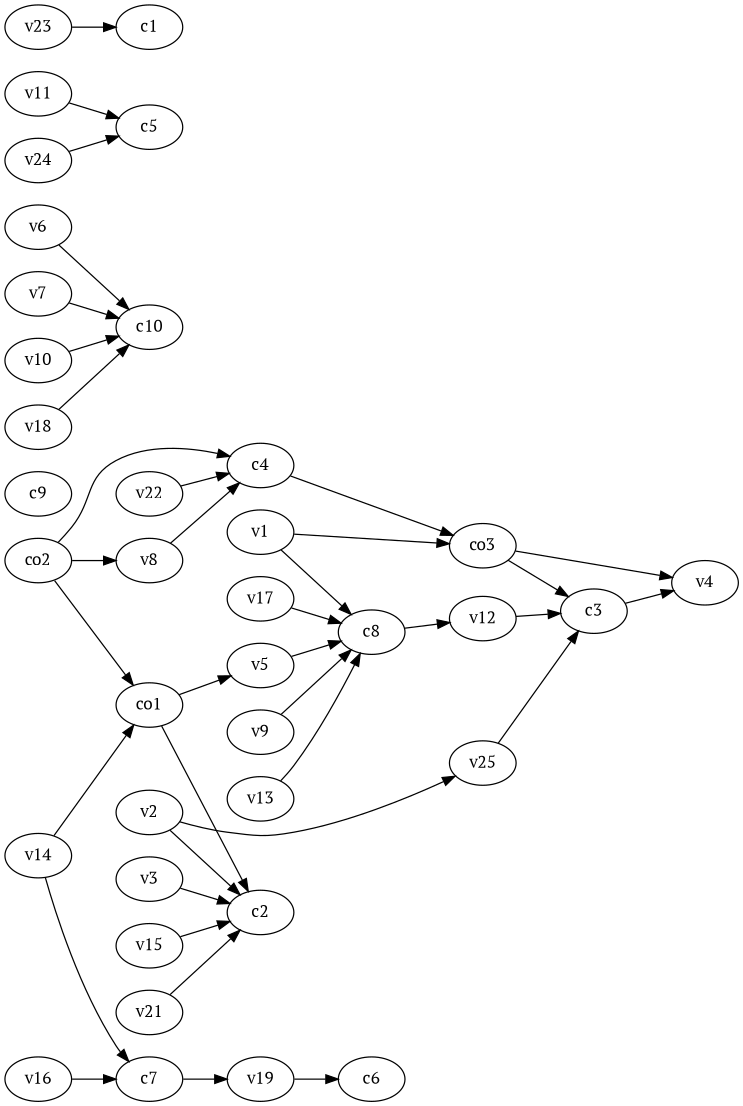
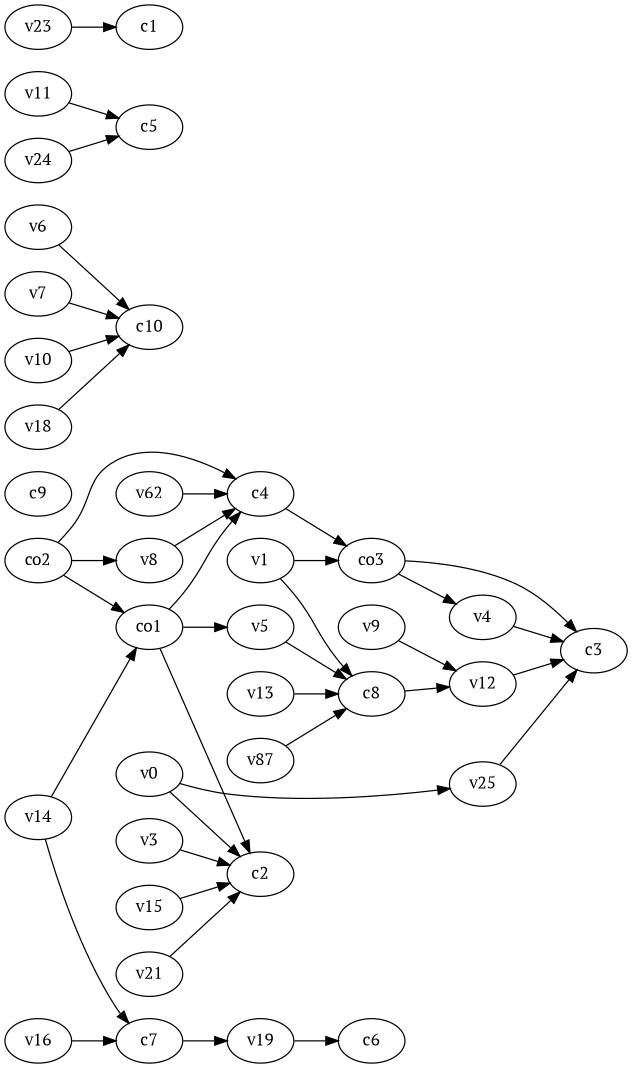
(149, 494) -> (149, 494)
none -> (202, 566)
(261, 599) -> (261, 761)
(643, 599) -> (533, 632)
(311, 686) -> (422, 653)
(149, 812) -> (149, 774)
